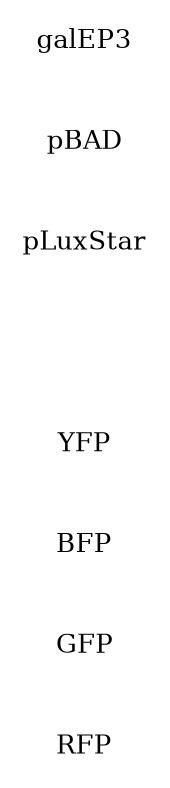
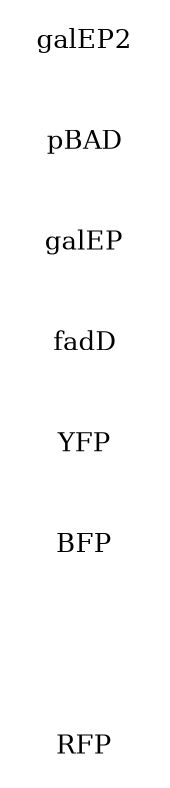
(85, 41) -> (85, 41)
(85, 243) -> (85, 243)
none -> (85, 343)
(85, 646) -> none
